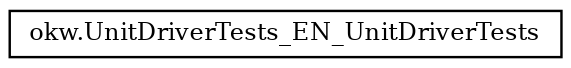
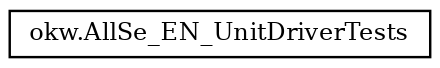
(286, 34) -> (220, 34)
